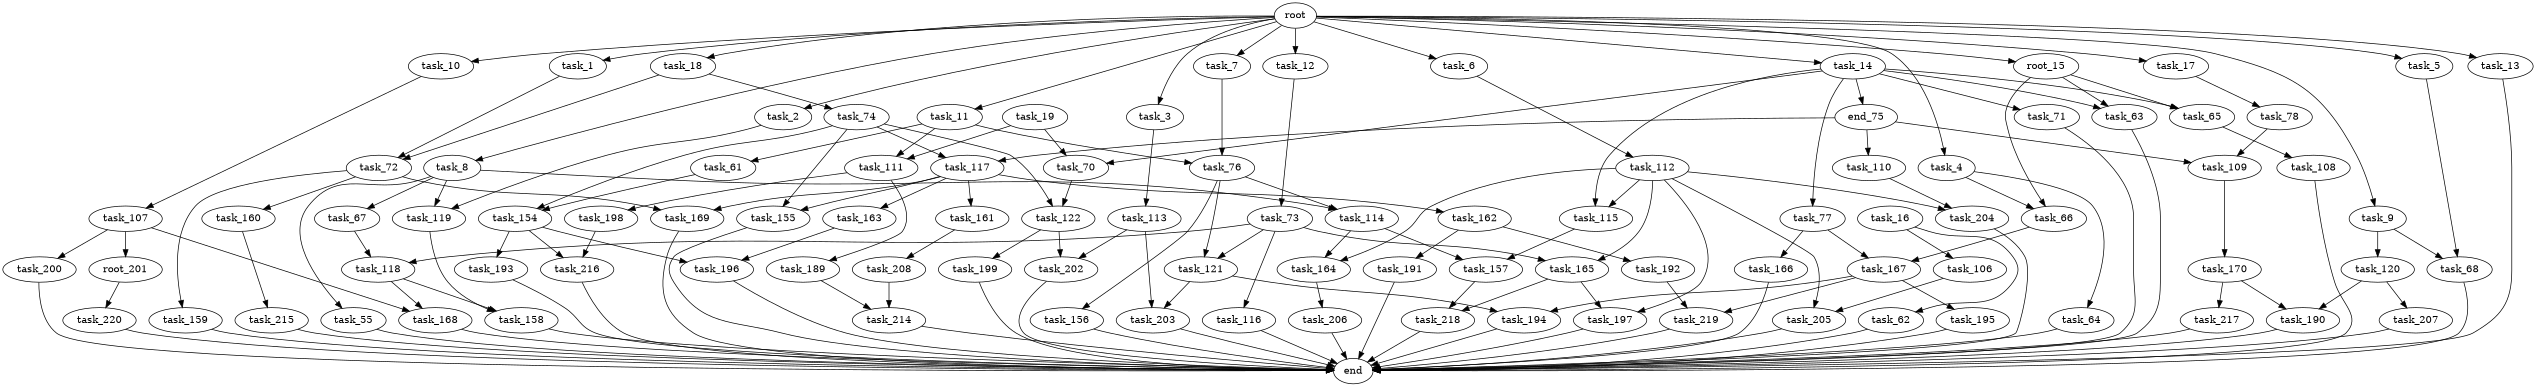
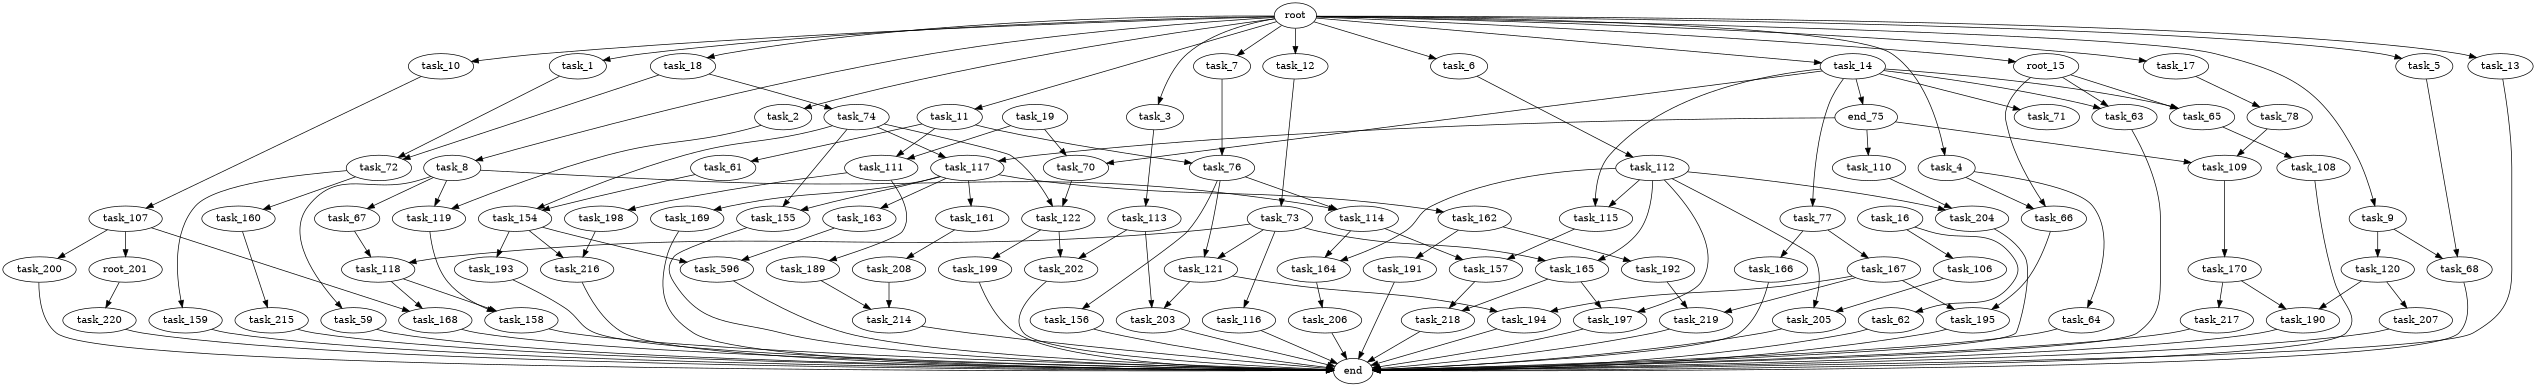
(528, 194) -> none
(1974, 243) -> (2032, 272)
(717, 270) -> (717, 270)
(353, 320) -> (353, 320)
(1870, 357) -> none
